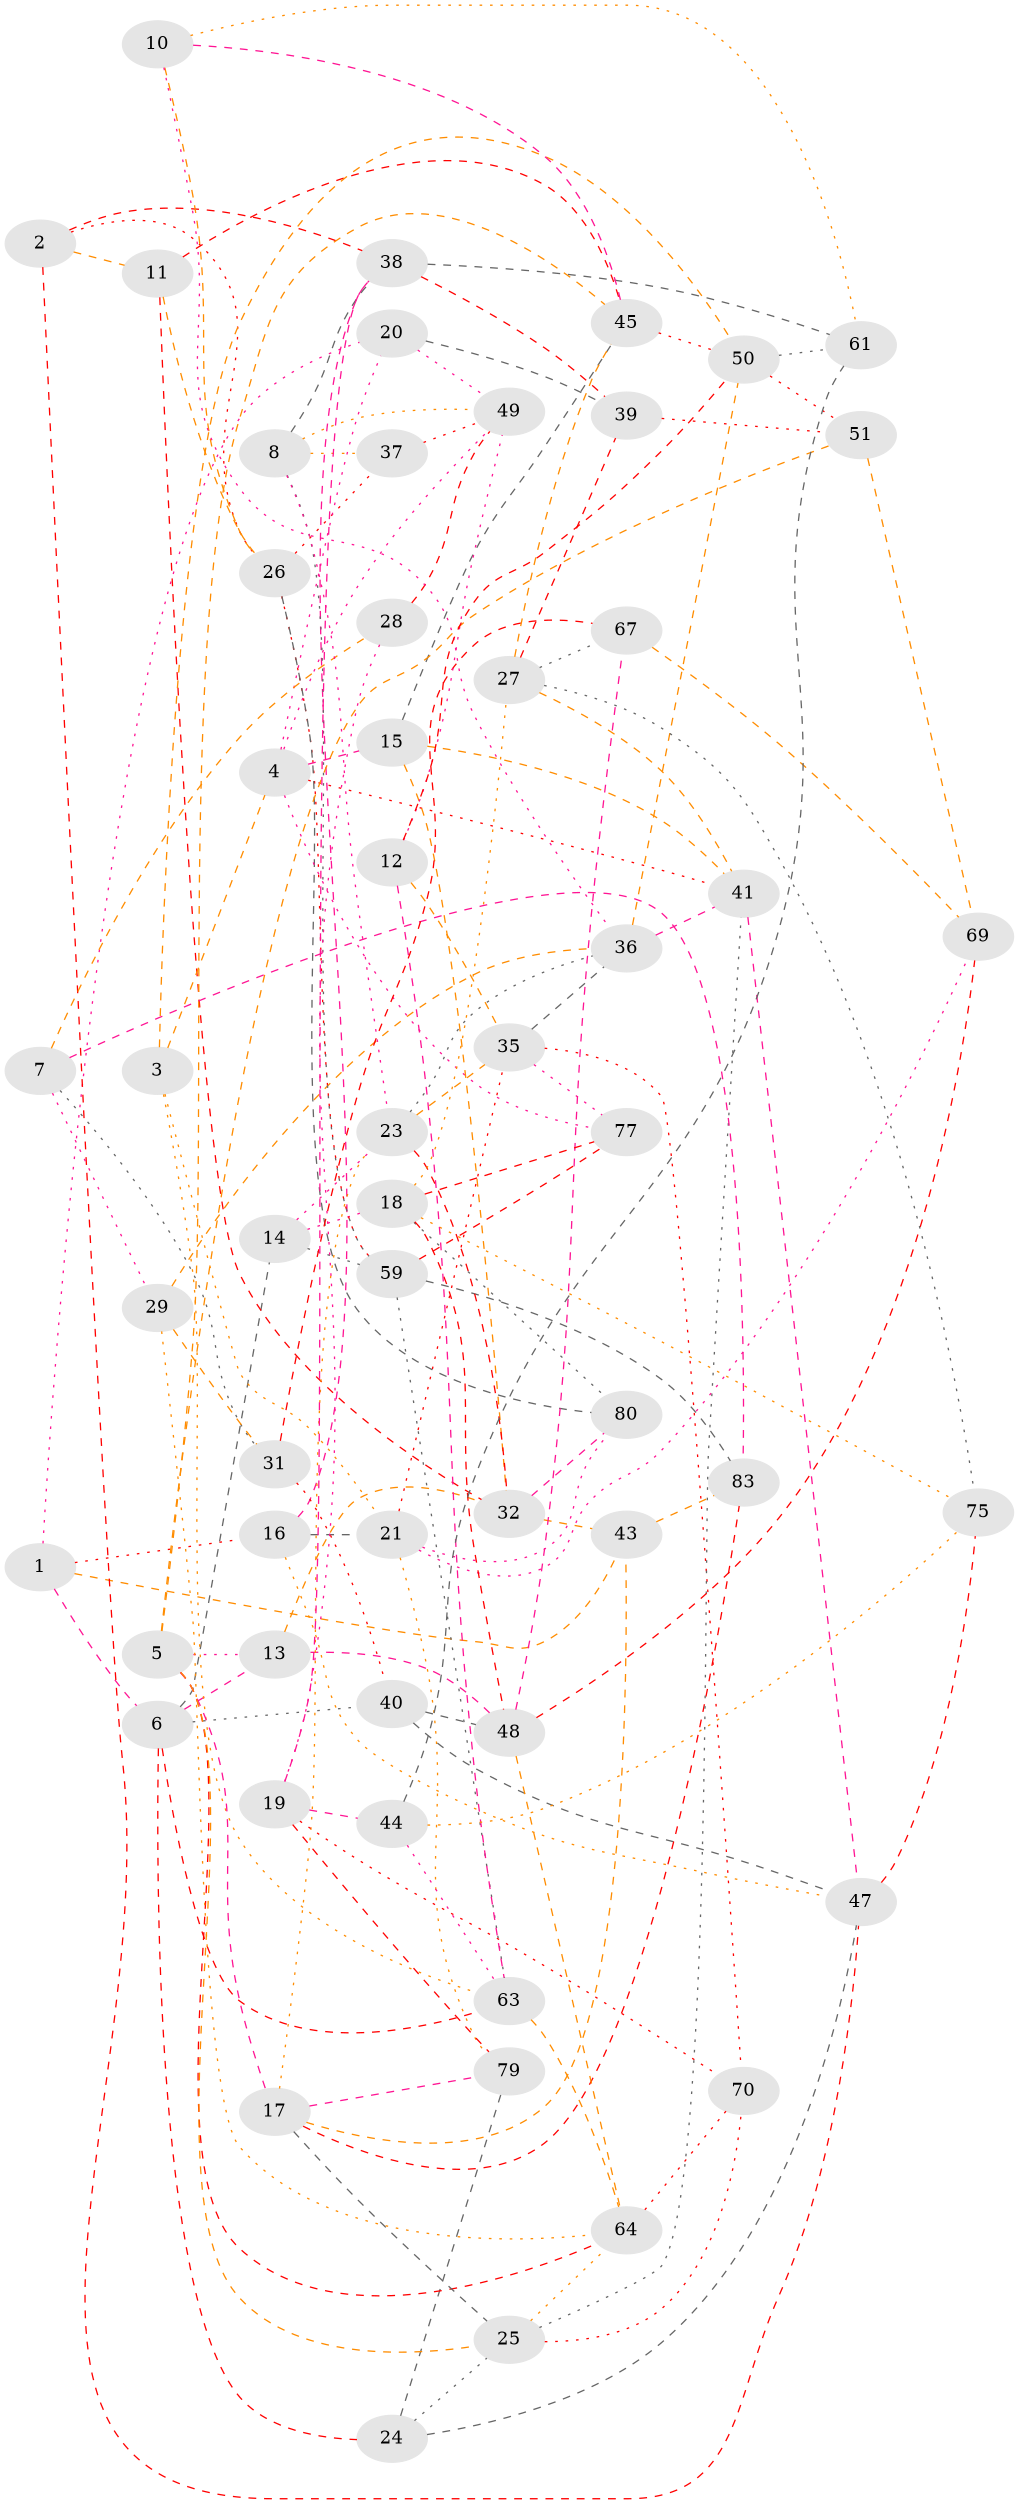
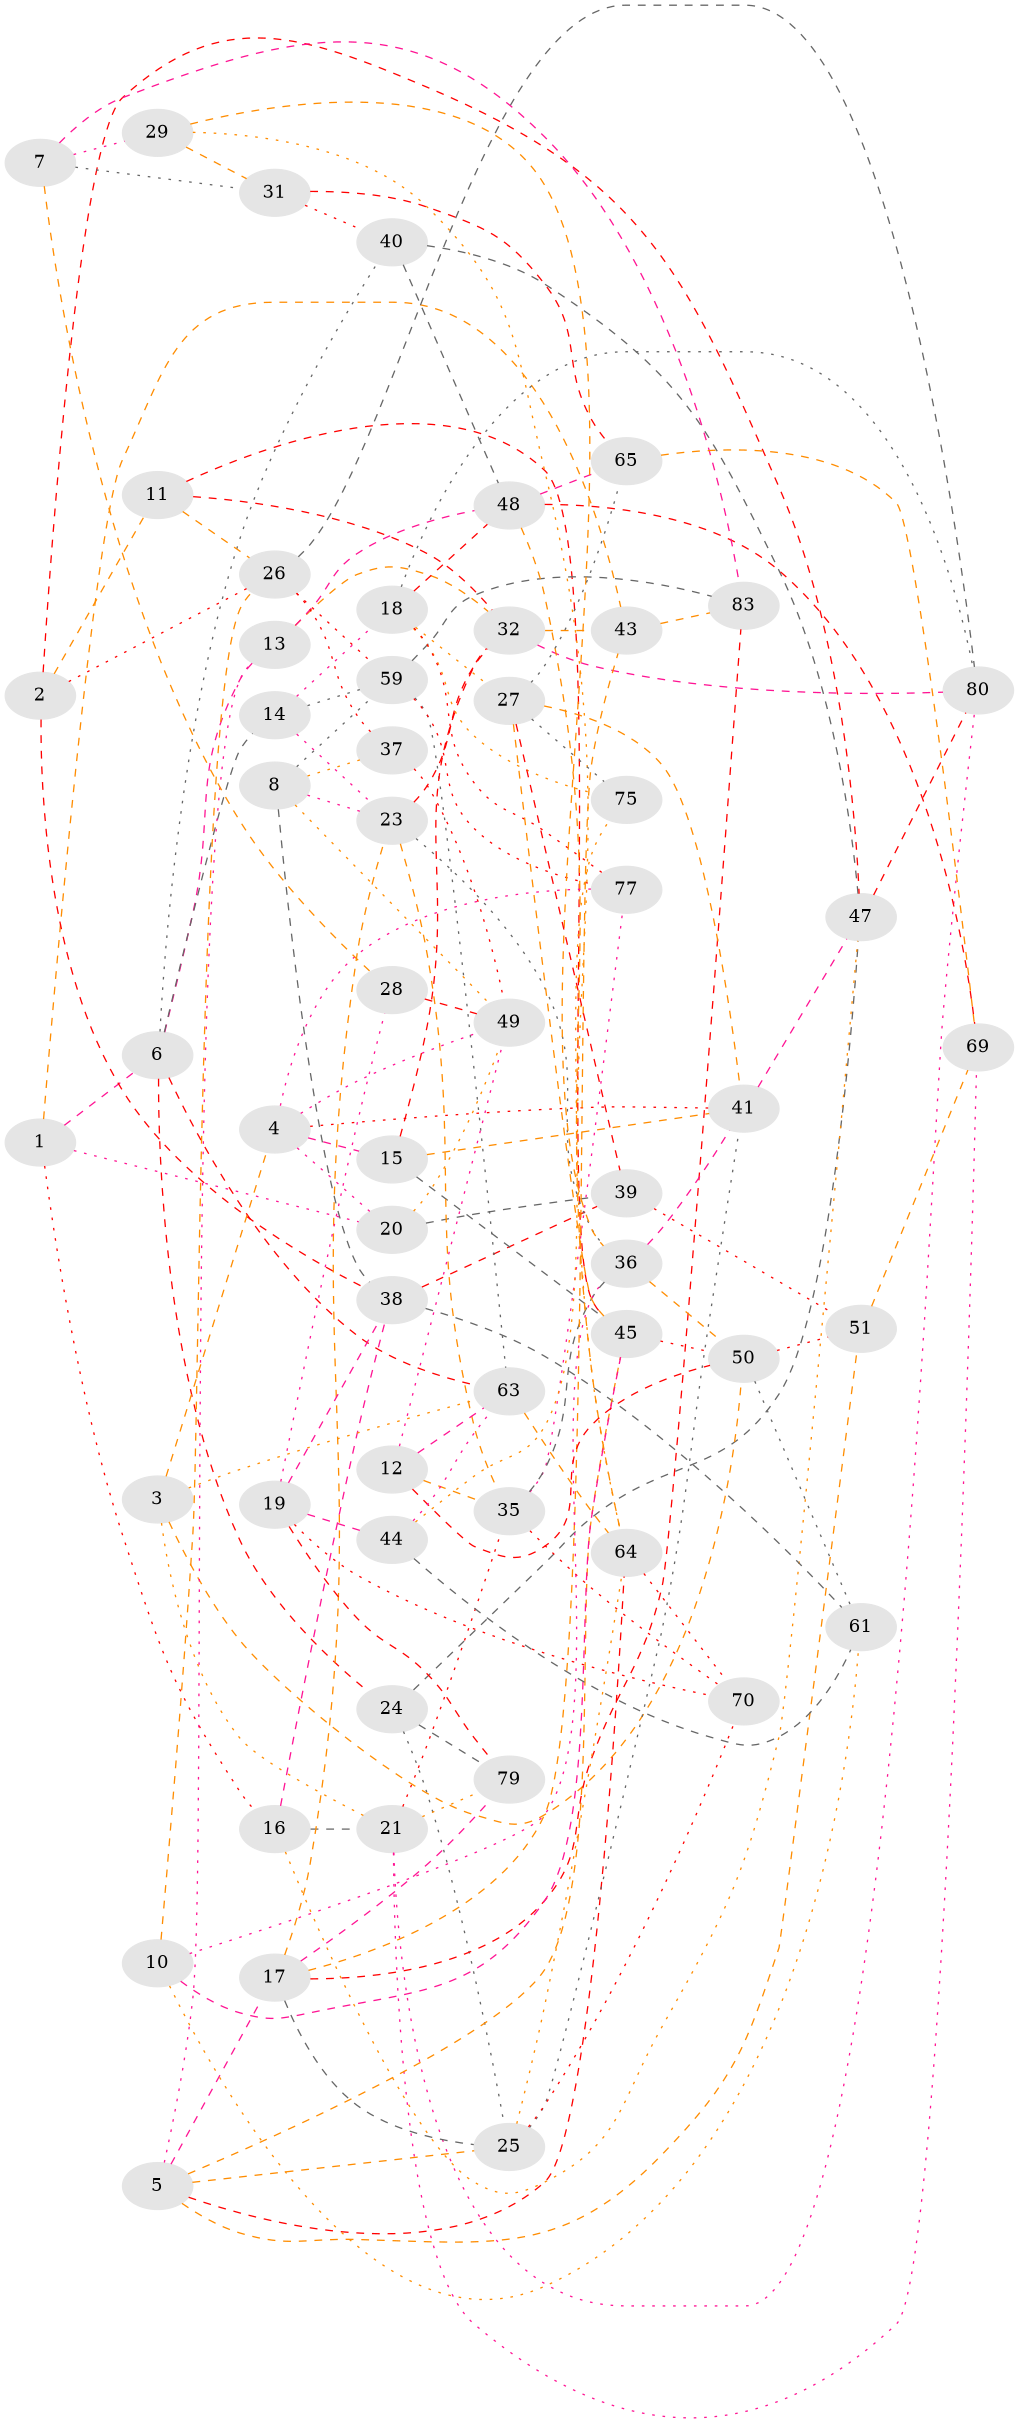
(451, 373) -> (463, 1132)
(627, 631) -> (627, 461)
(471, 1125) -> (437, 889)
(509, 1168) -> (471, 778)
(511, 1205) -> (470, 823)
(946, 1715) -> (915, 813)
(314, 1735) -> (337, 1428)
